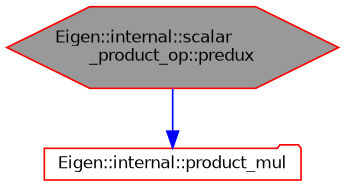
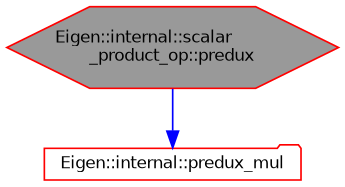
(173, 164) -> (173, 164)
